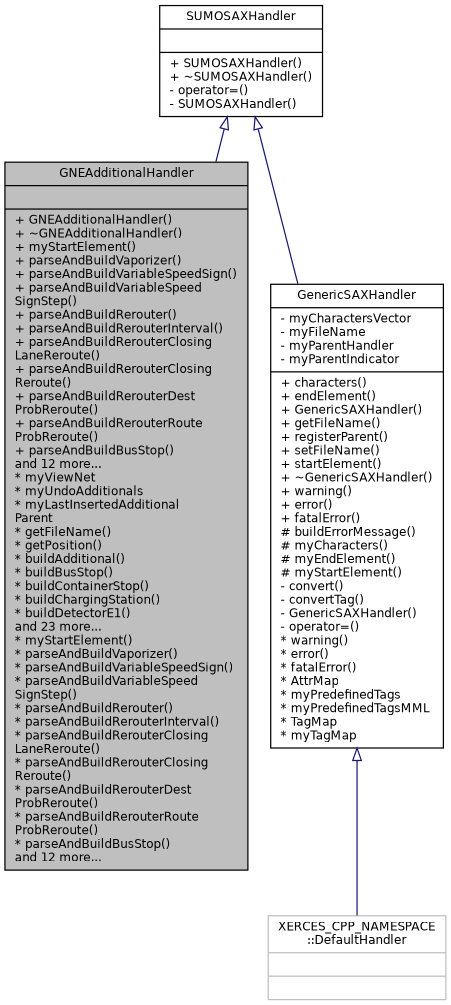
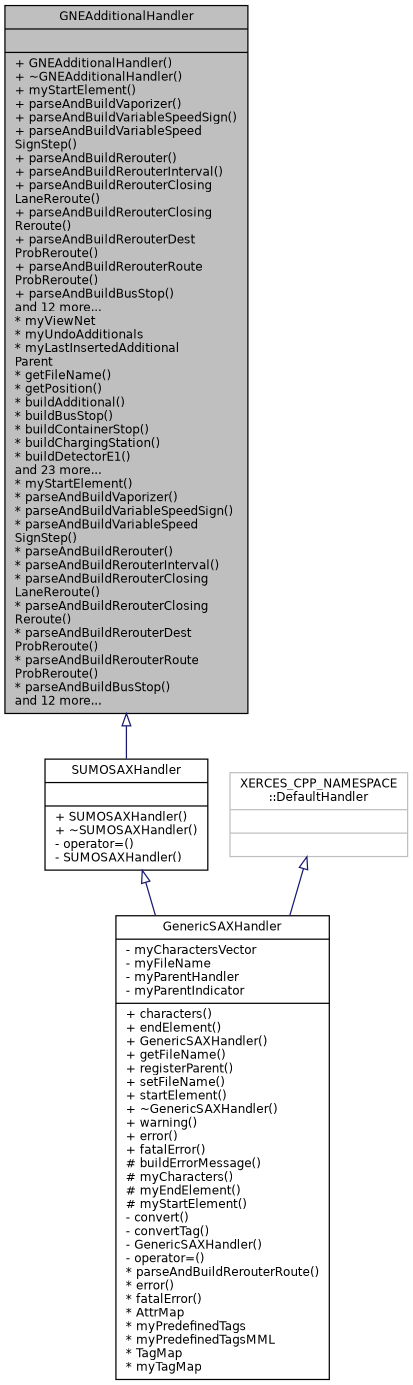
(220, 145) -> (126, 742)
(314, 641) -> (223, 1272)
(357, 838) -> (297, 892)
